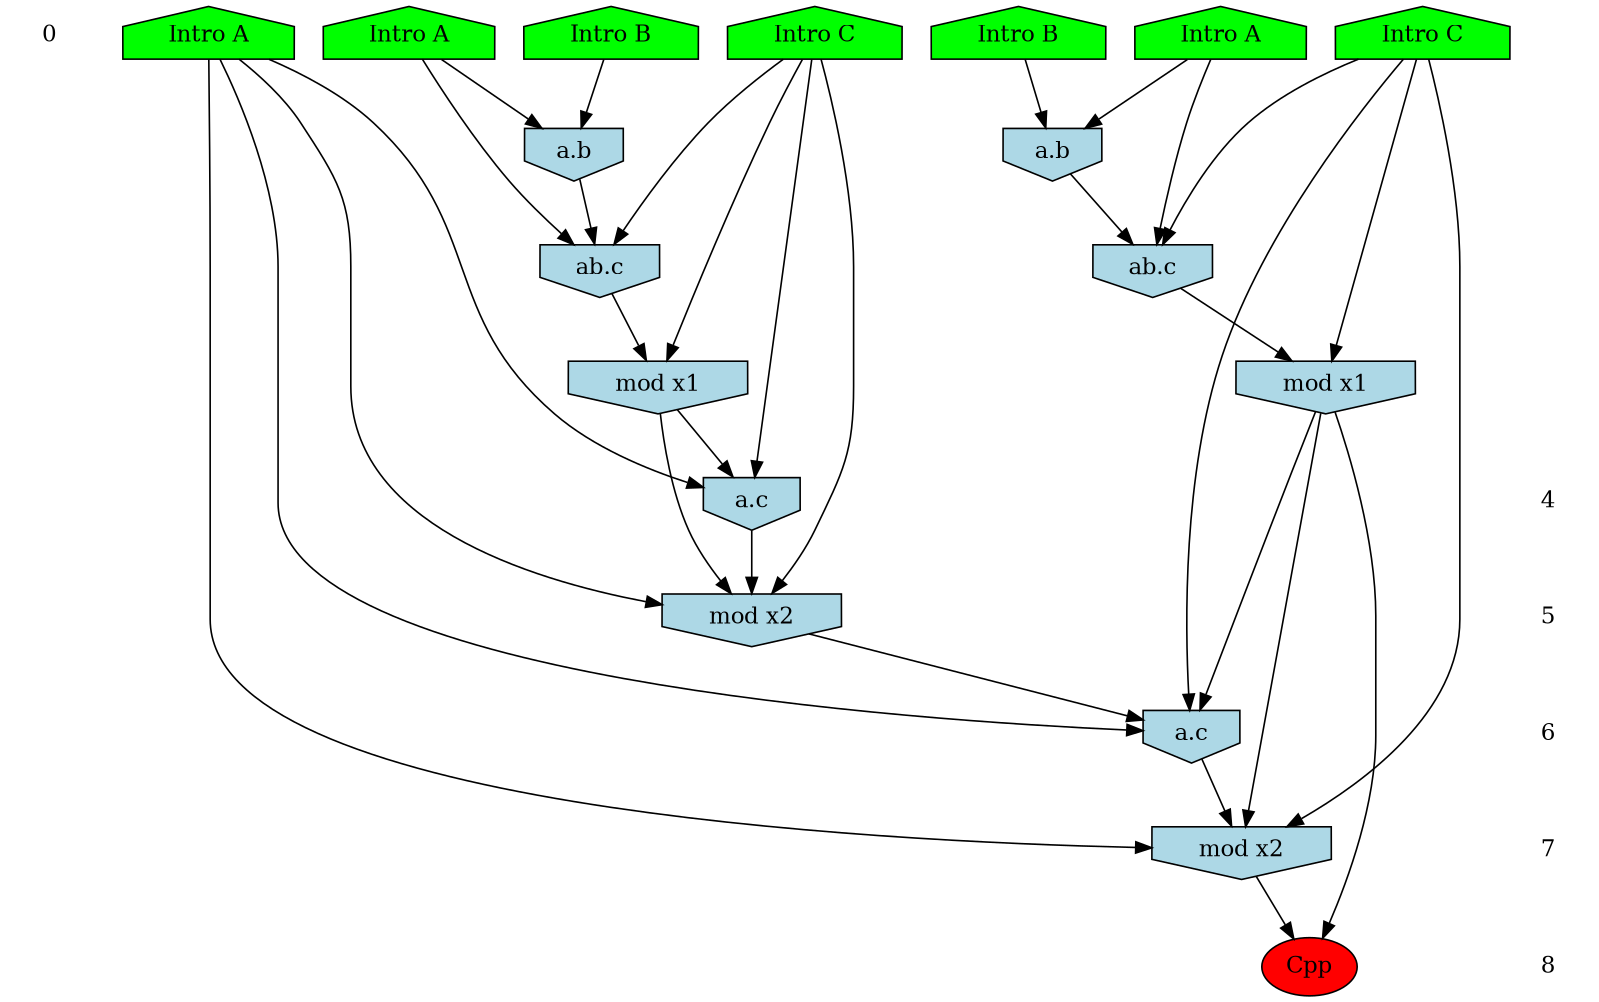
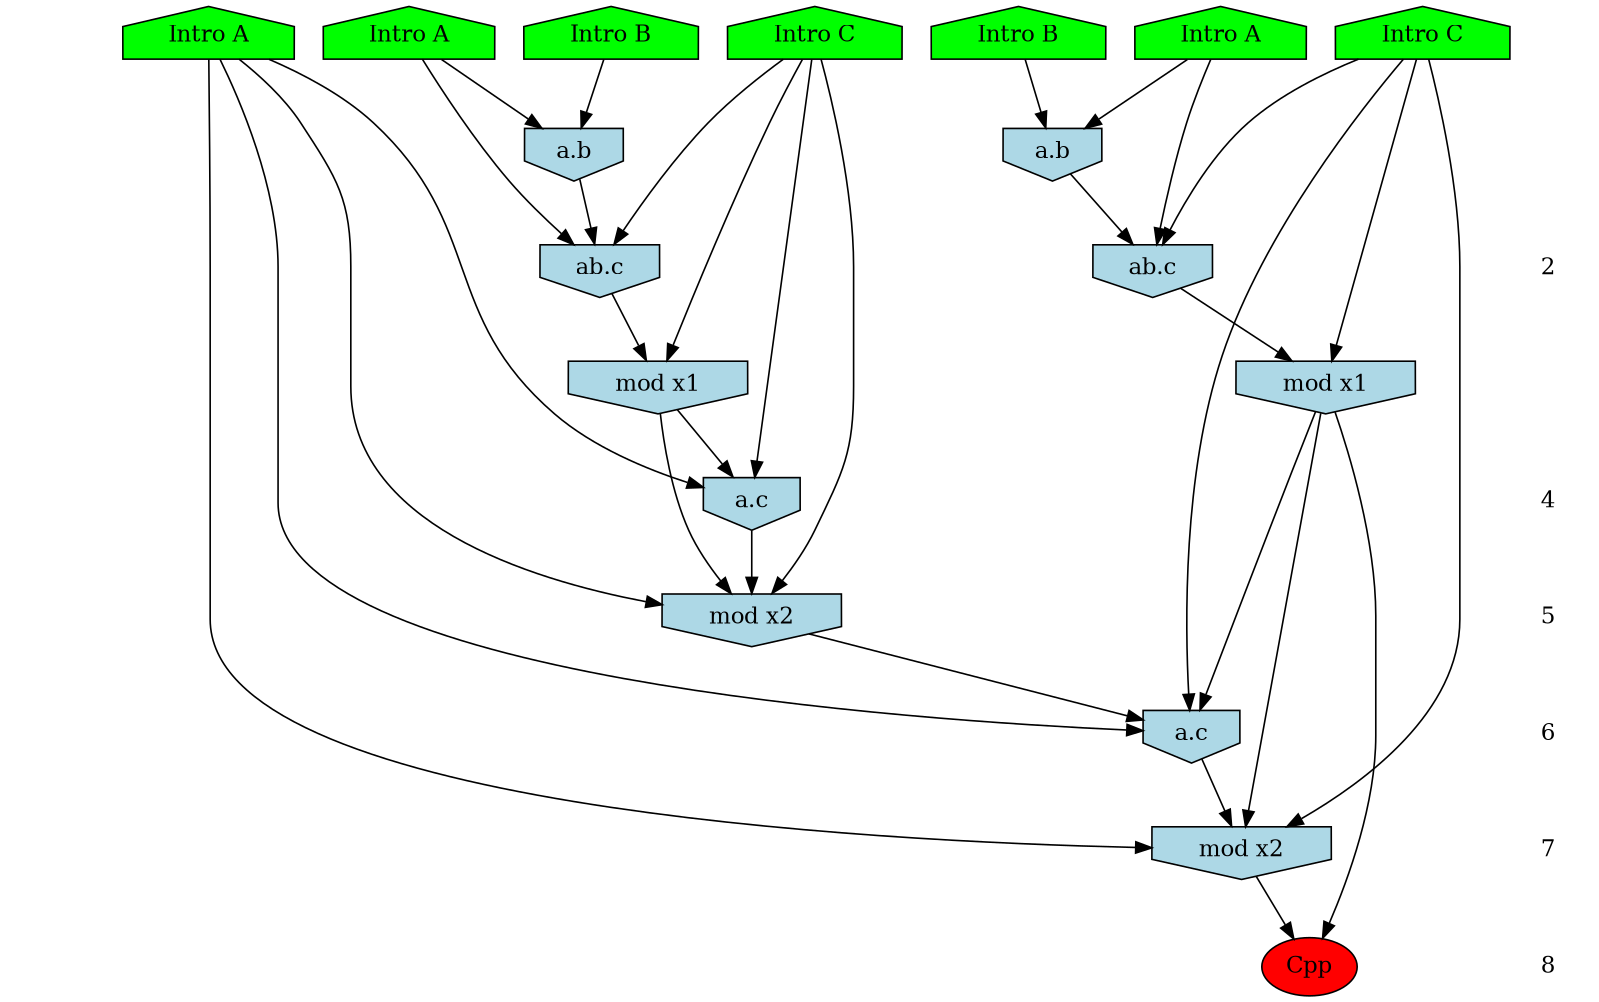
(50, 36) -> none
none -> (1549, 268)
